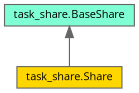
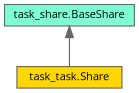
(69, 77) -> (69, 77)
